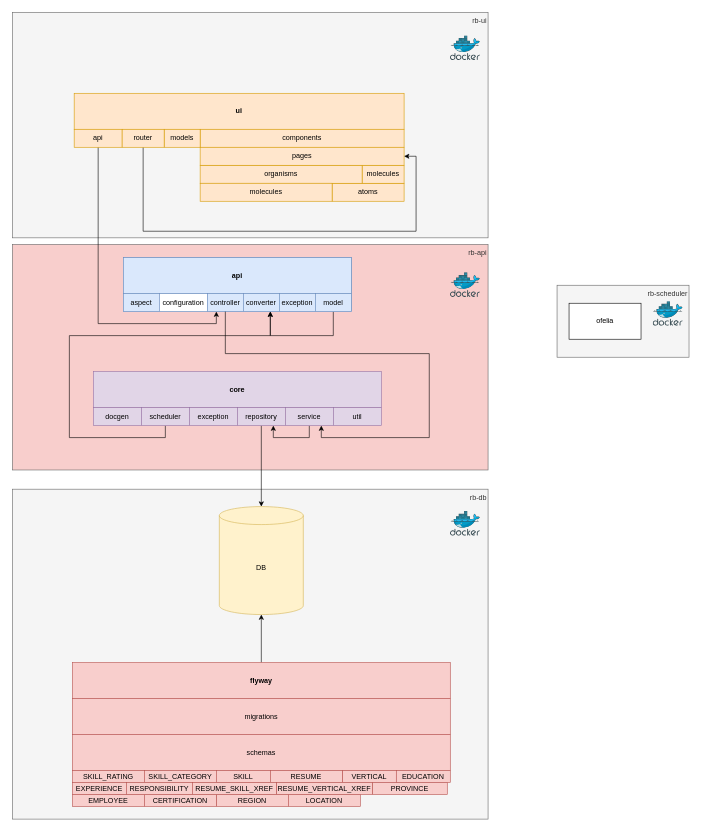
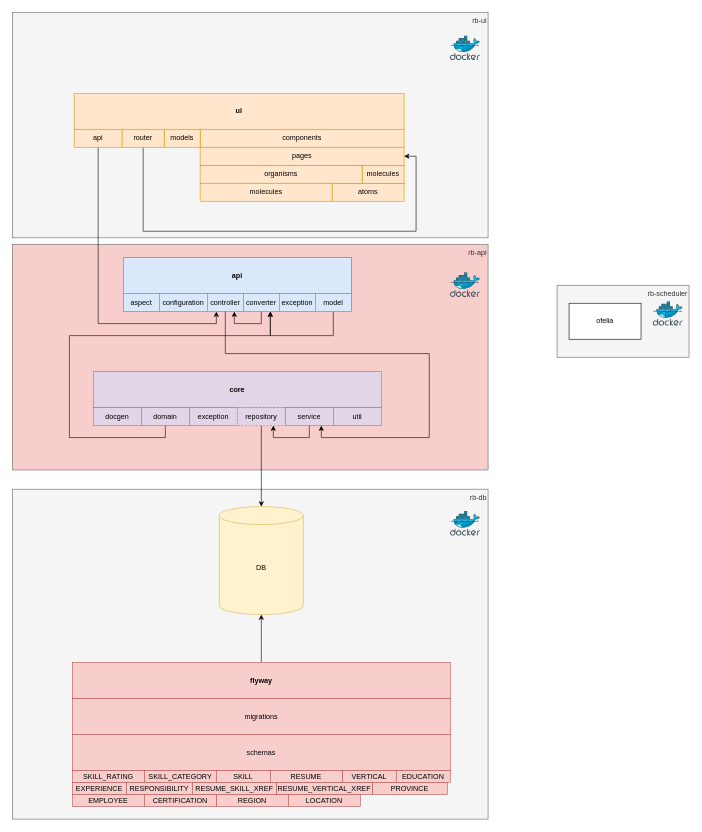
(183, 303) -> (183, 303)
none -> (245, 324)
(165, 417) -> (165, 417)
(261, 417) -> (261, 417)
